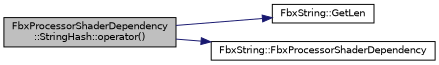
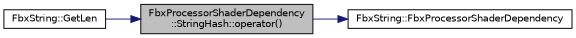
(219, 22) -> (118, 19)
